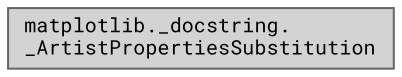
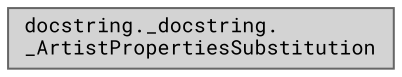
(201, 38) -> (201, 38)
